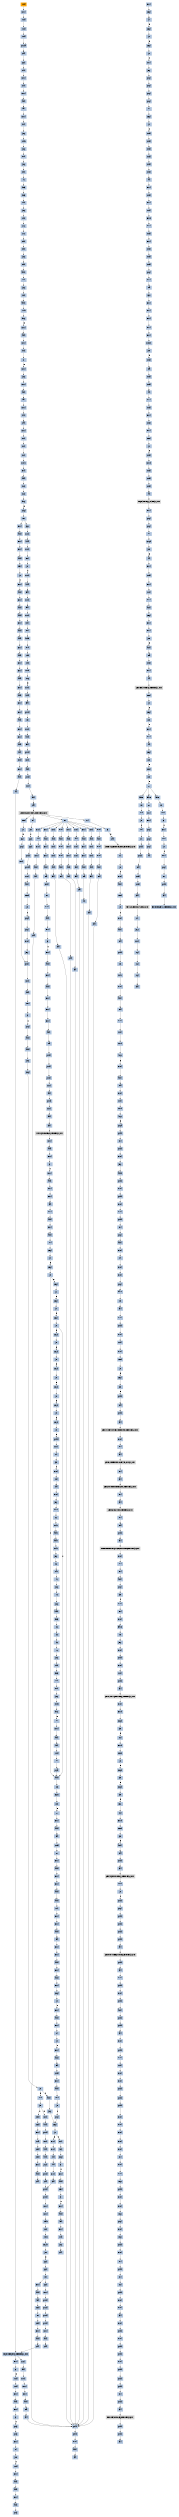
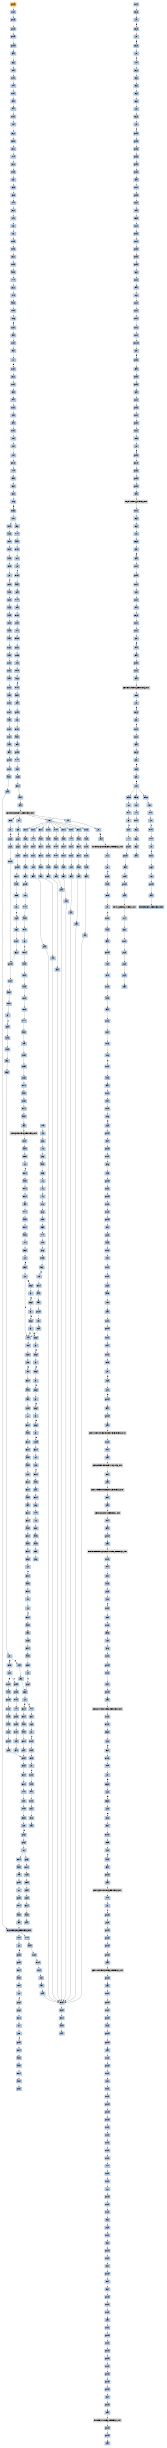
(56, 1564) -> none
